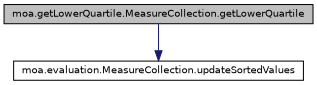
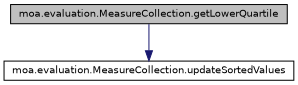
(159, 14) -> (149, 14)
